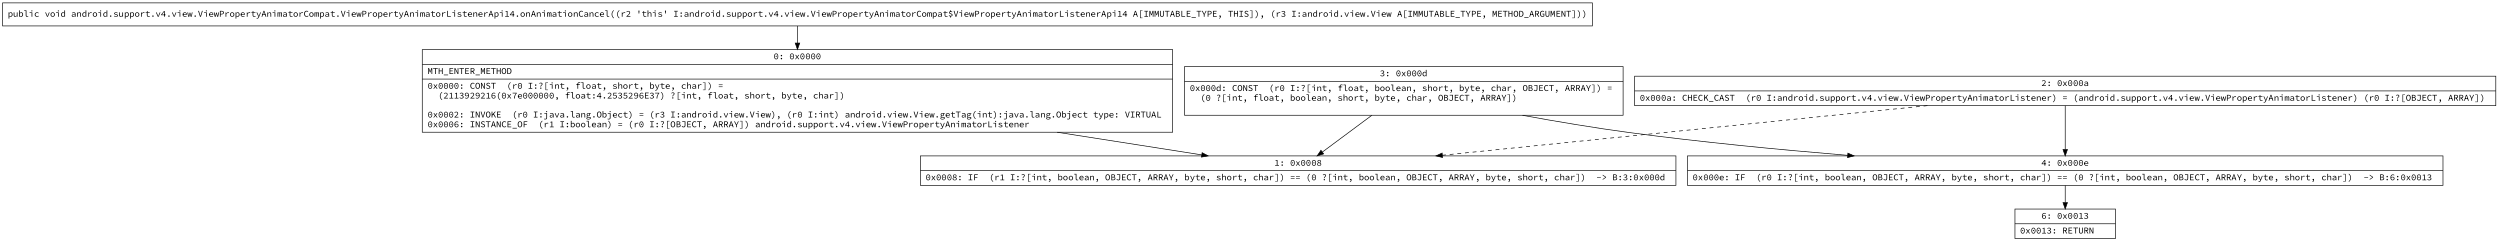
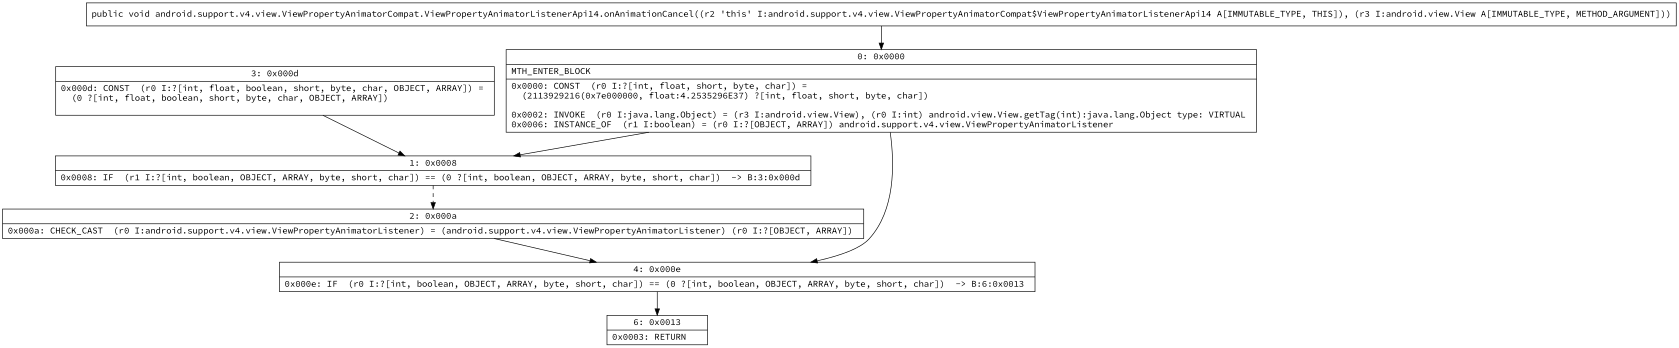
(470, 71) -> (551, 71)
(1685, 130) -> (433, 194)
(1685, 139) -> (884, 216)
(2065, 231) -> (657, 337)
